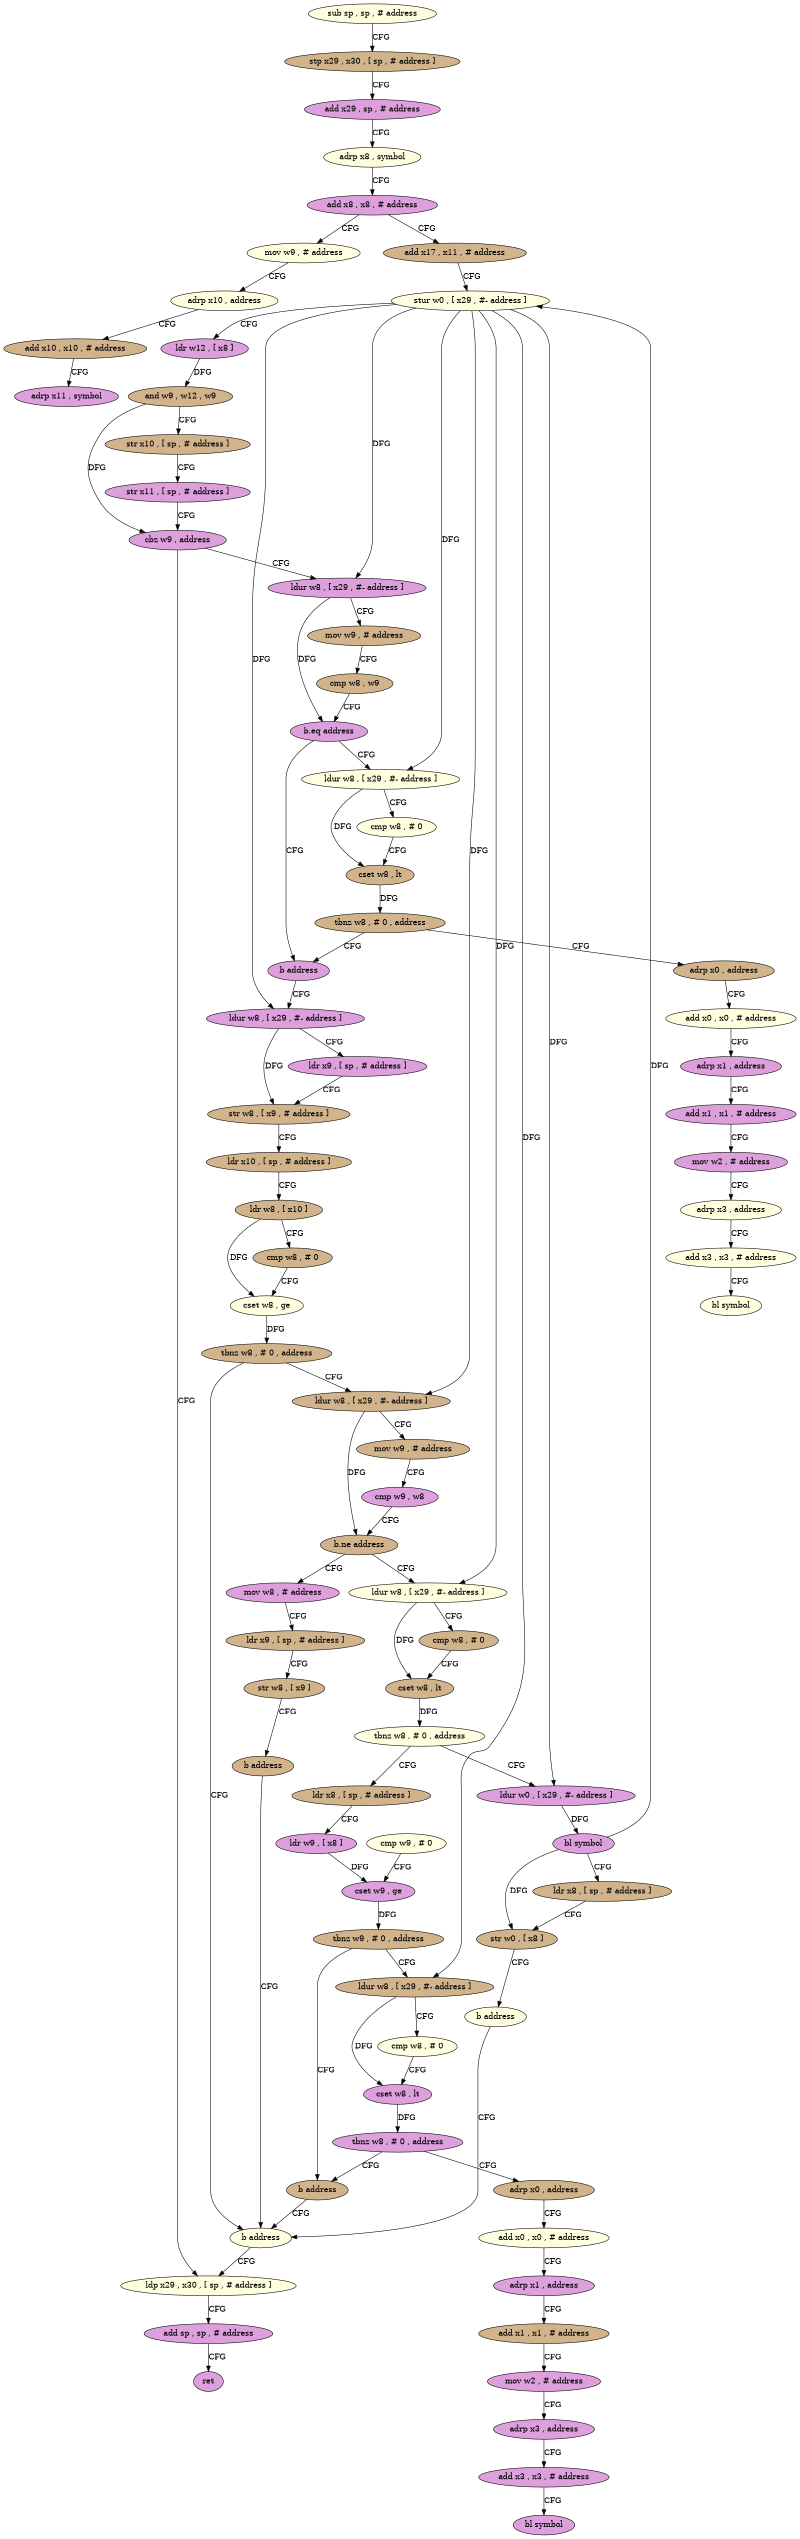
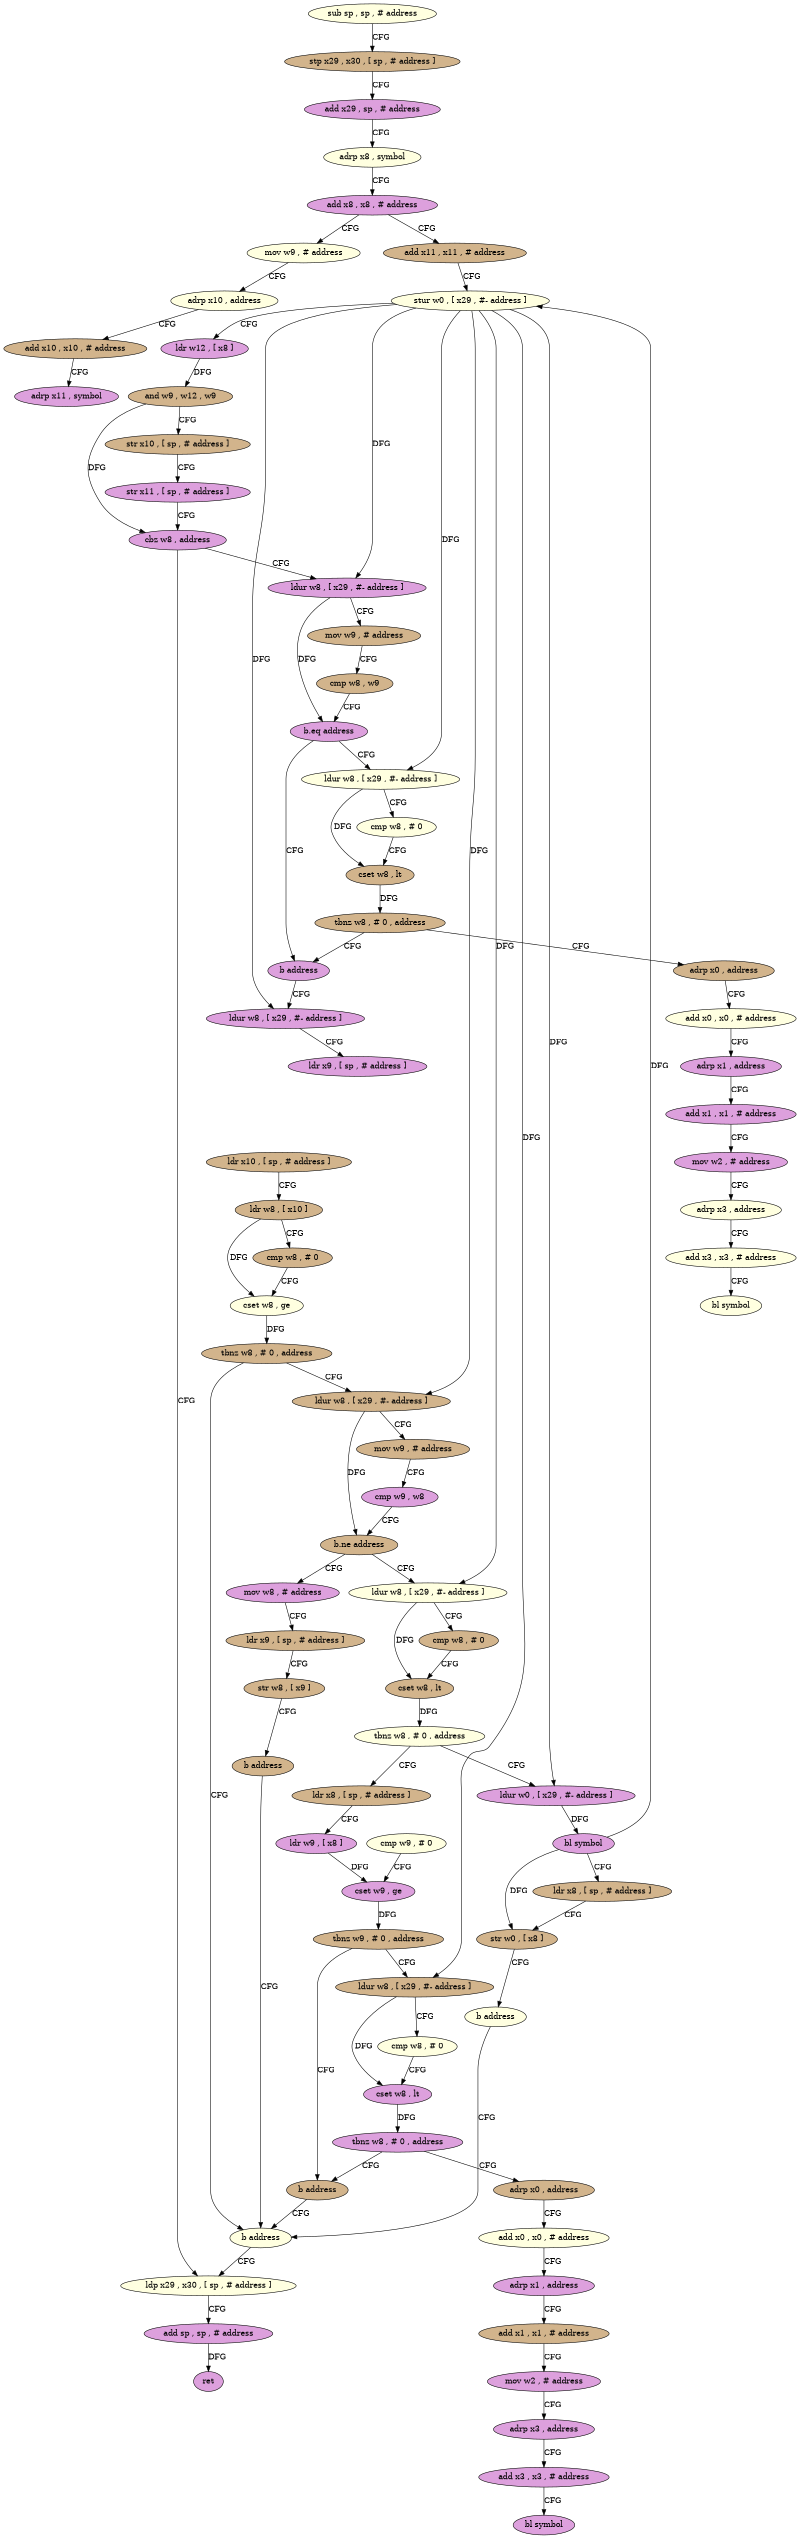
(455, 253) -> (455, 253)
(178, 540) -> (178, 540)
(279, 1114) -> none
(217, 2358) -> (217, 2358)
